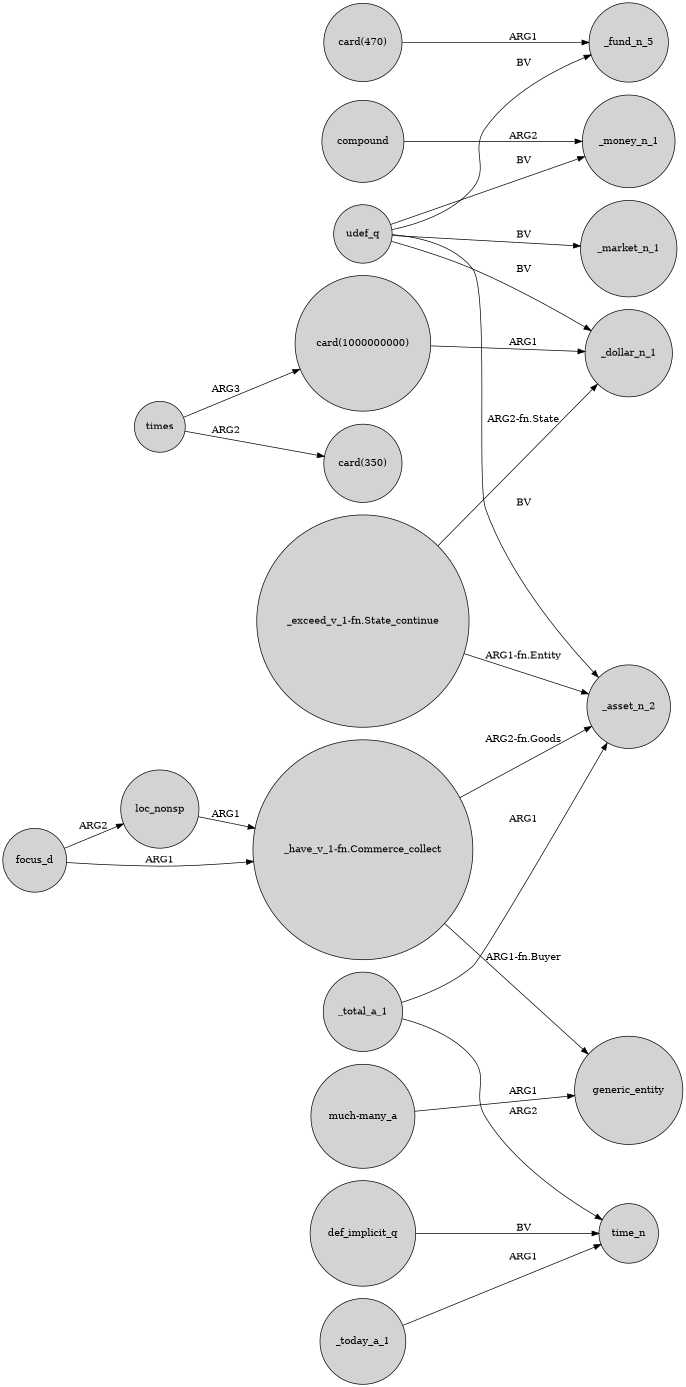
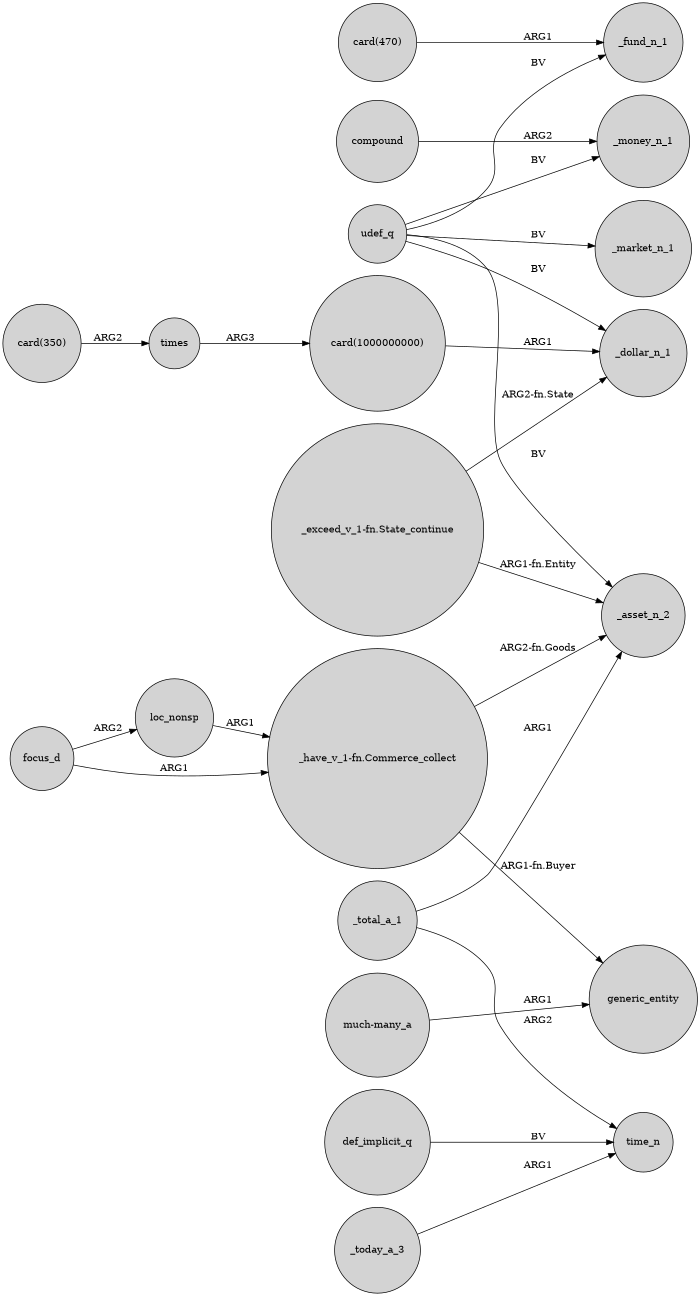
(629, 42) -> (643, 42)
(251, 443) -> (111, 343)
(363, 1341) -> (378, 1250)
